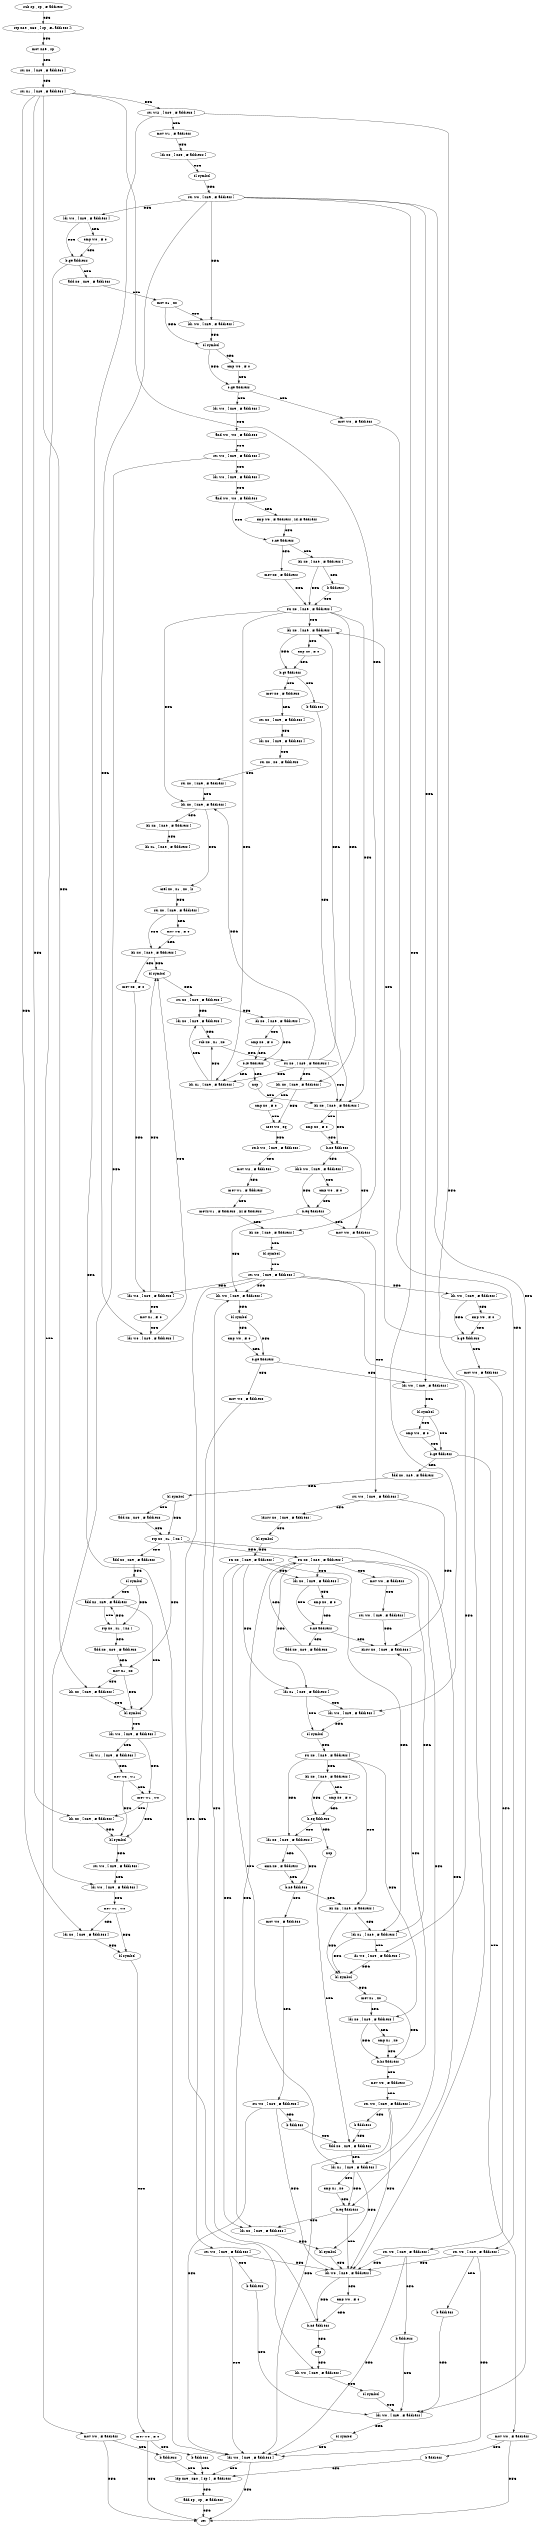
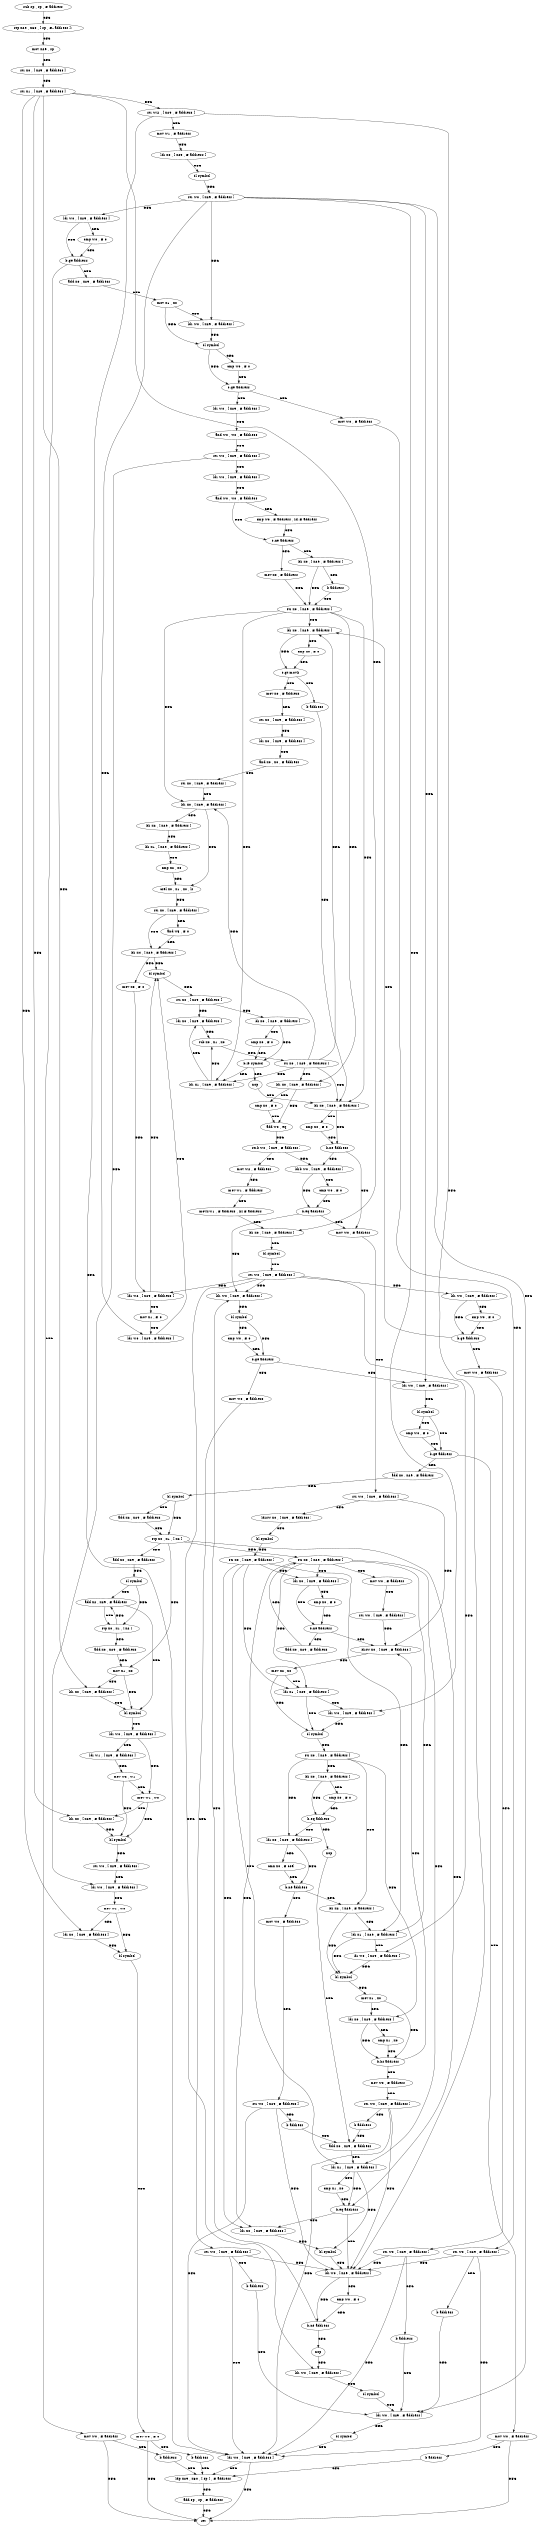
(47, 39) -> (47, 39)
(290, 673) -> (290, 673)
(279, 762) -> (279, 762)
none -> (172, 868)
(178, 932) -> (178, 932)
(150, 963) -> (150, 963)
(253, 1064) -> (253, 1064)
(276, 1127) -> (276, 1127)
none -> (297, 1158)
(155, 1307) -> (155, 1307)
none -> (282, 1671)
(281, 1866) -> (281, 1866)
(152, 2479) -> (152, 2479)
